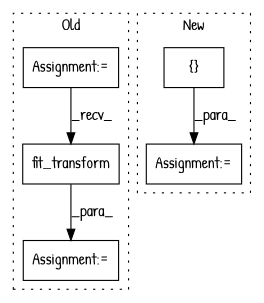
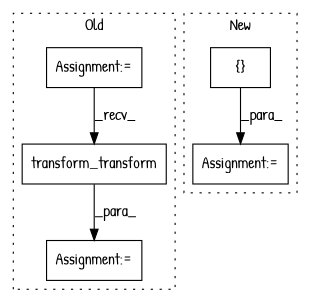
(71, 164) -> (94, 164)
